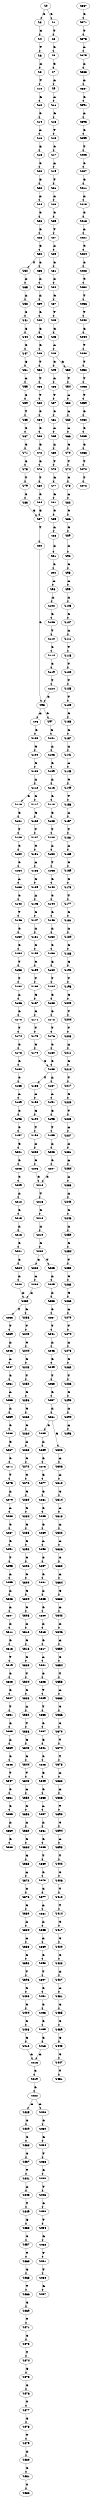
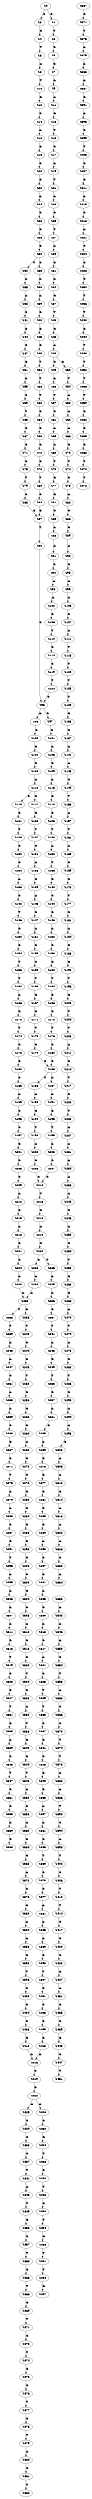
(55, 1433) -> (64, 1441)
(59, 1590) -> none
